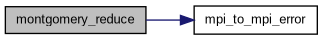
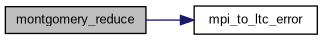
(256, 20) -> (256, 20)
